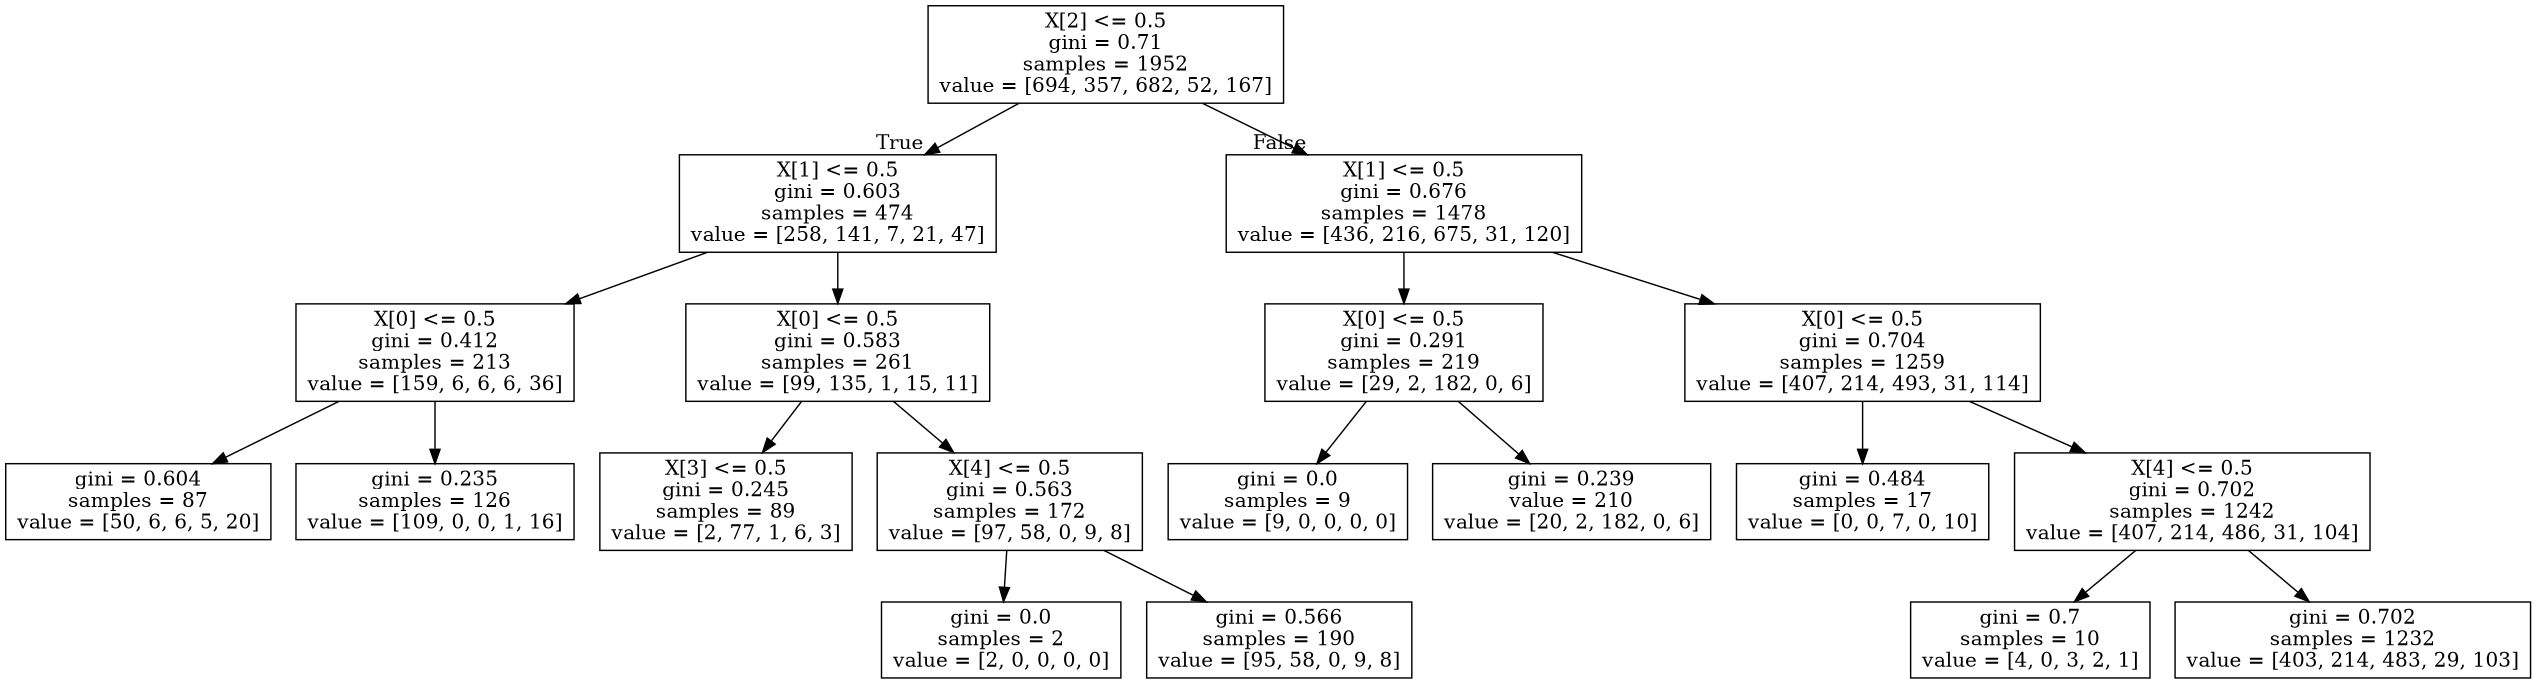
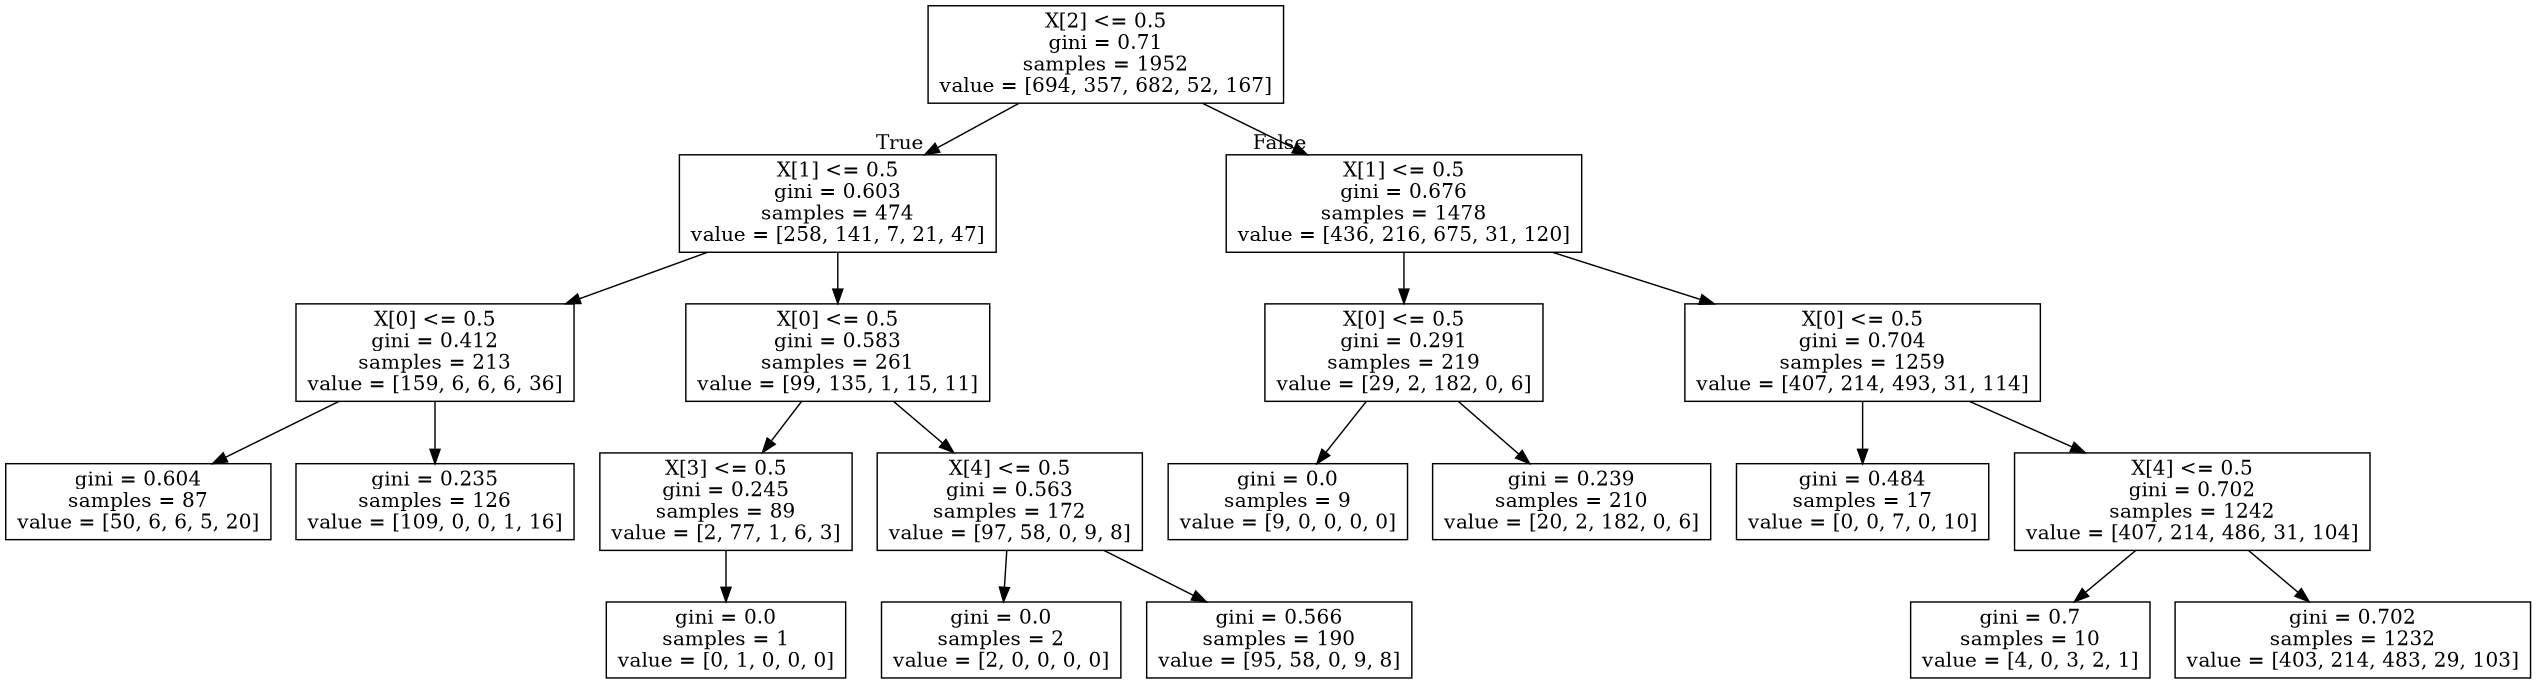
(1572, 502) -> (1572, 502)
none -> (726, 640)
